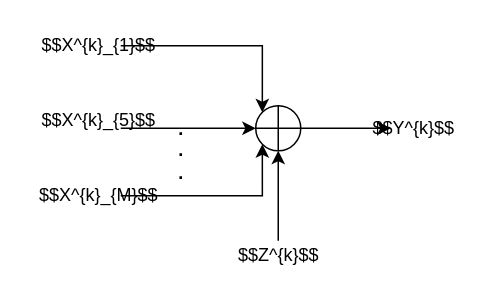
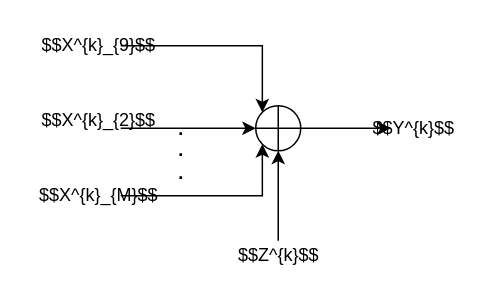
(99, 46) -> (99, 46)
(99, 121) -> (99, 121)
